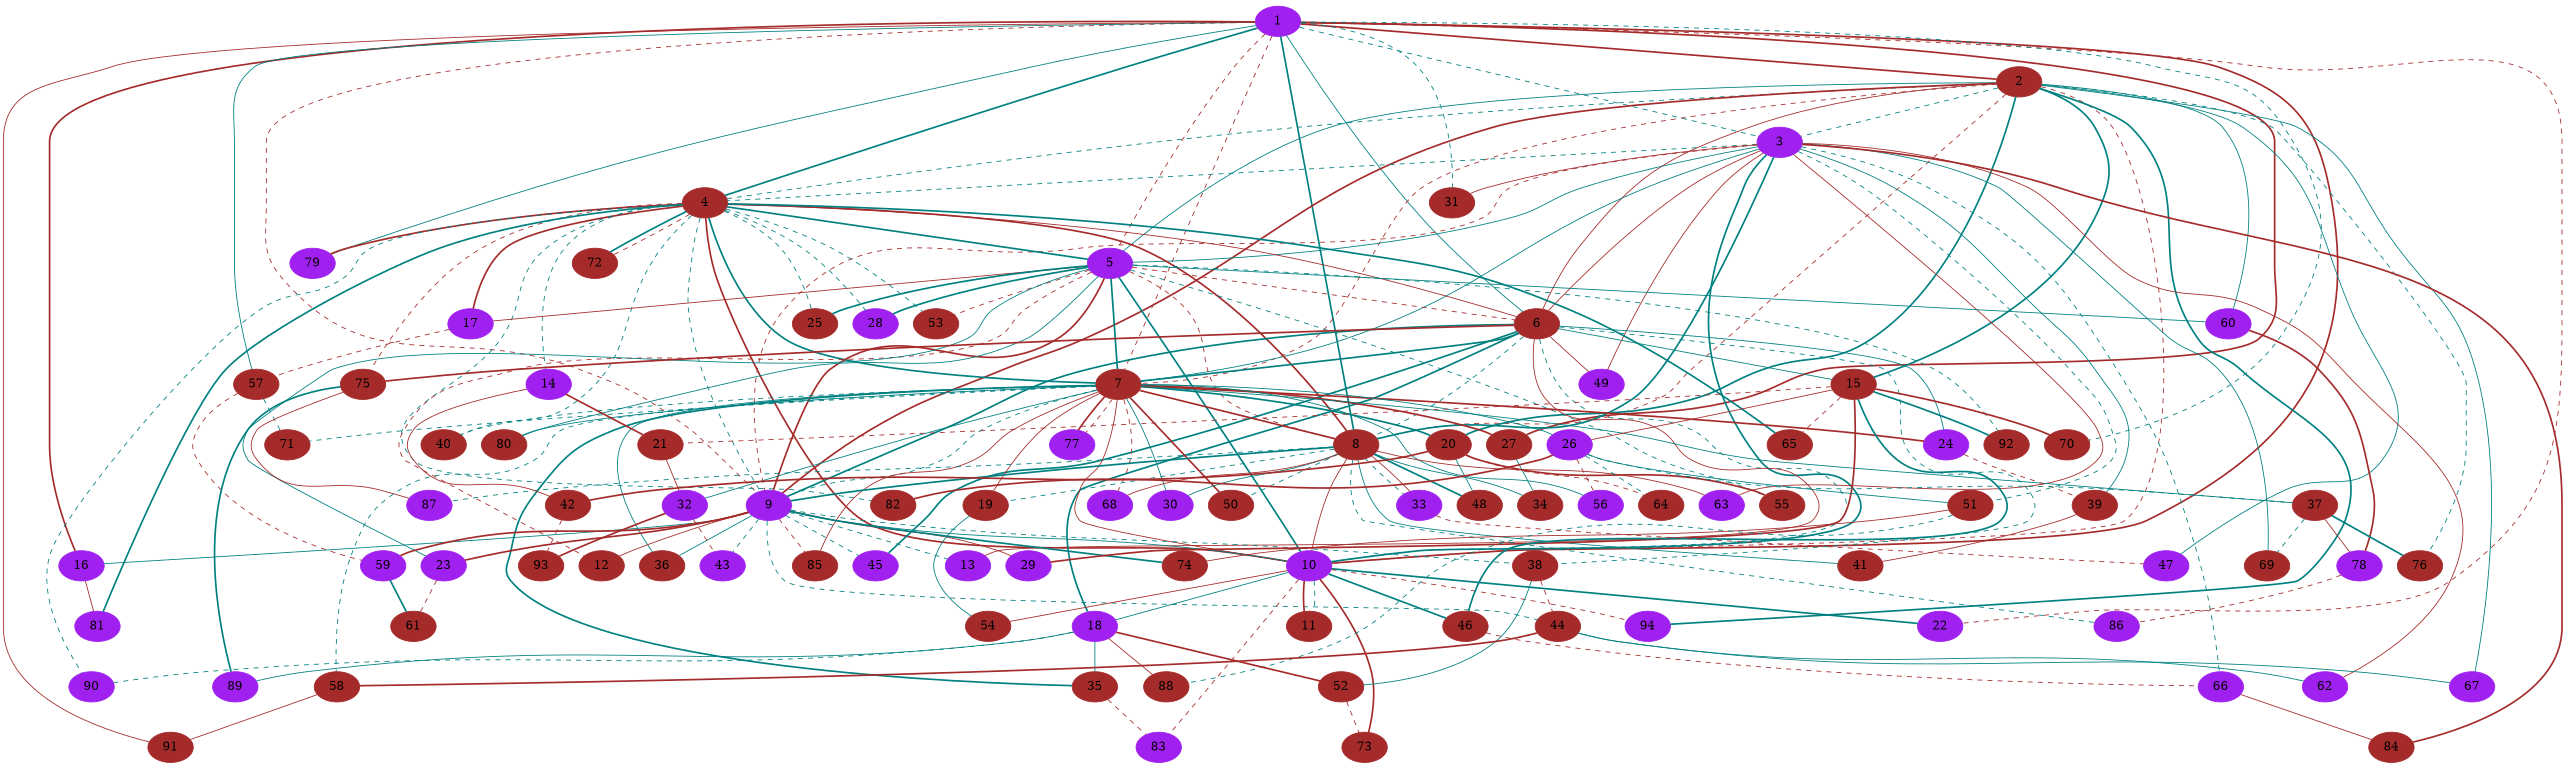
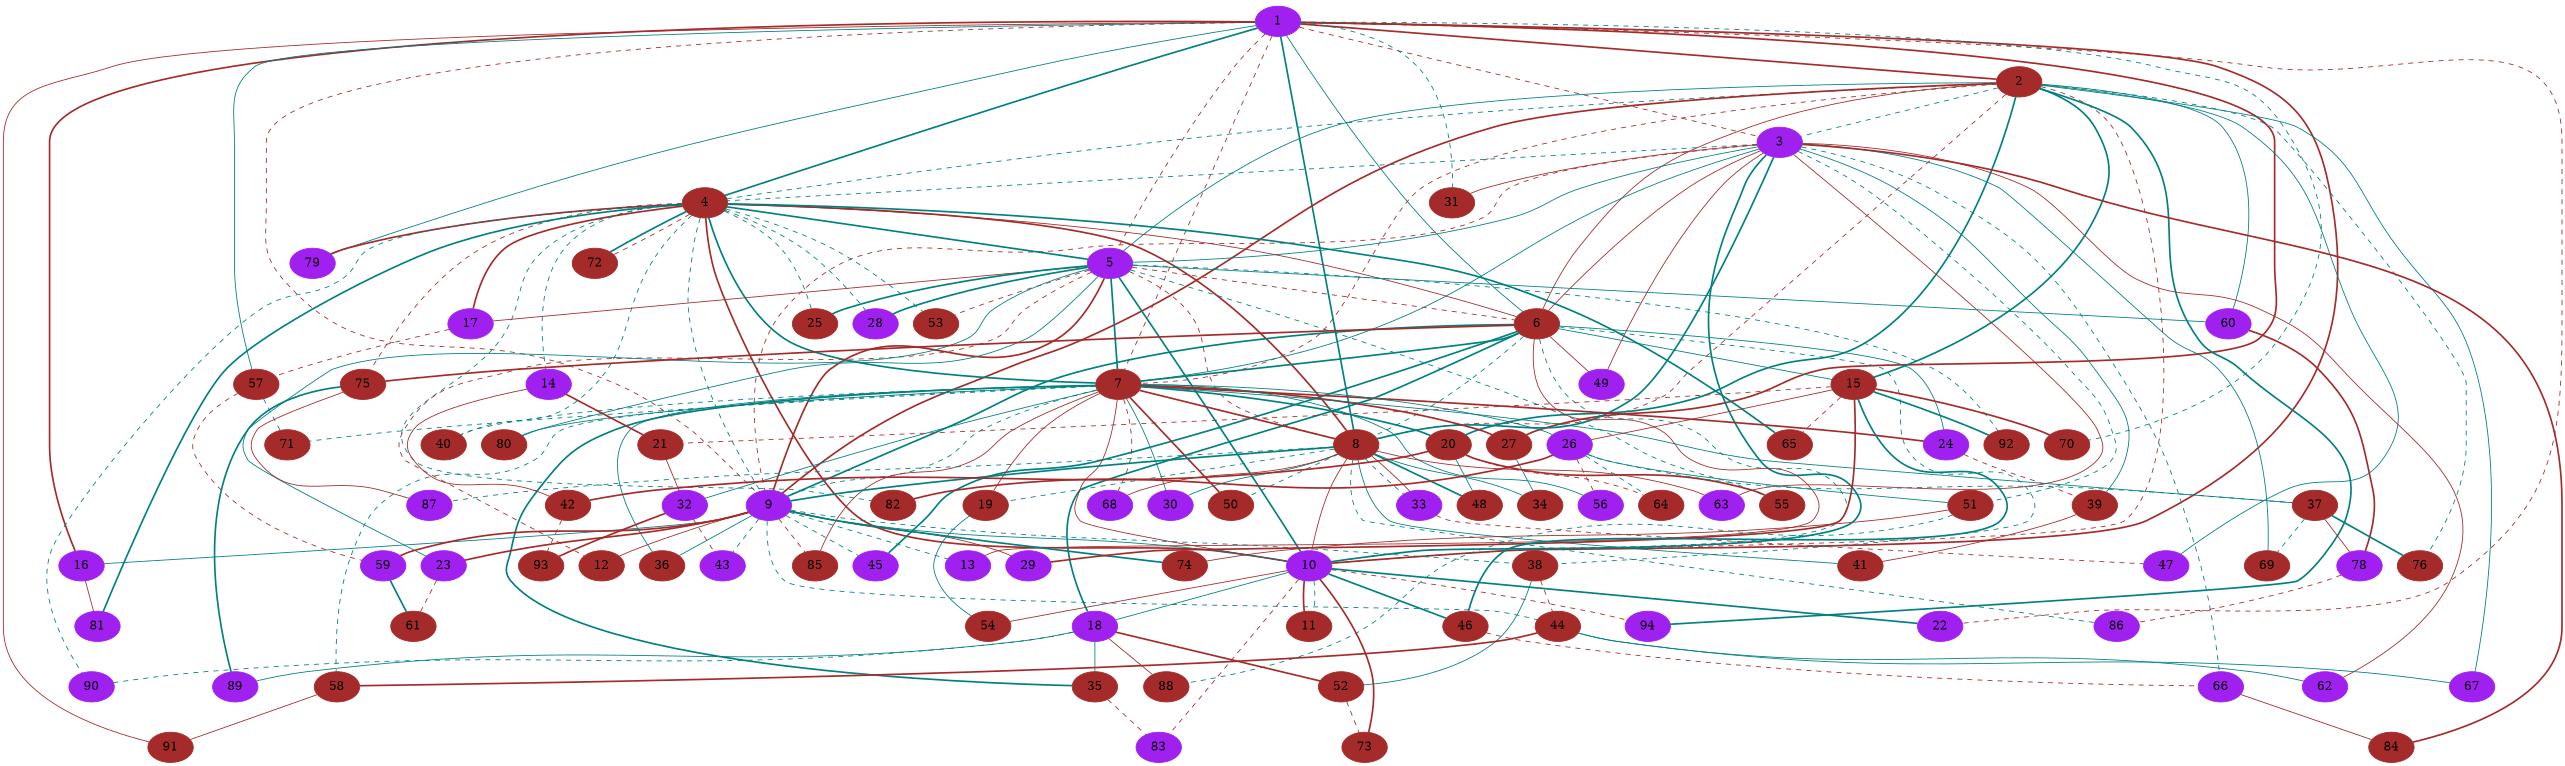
(1529, 82) -> (1529, 82)
(1072, 445) -> none
